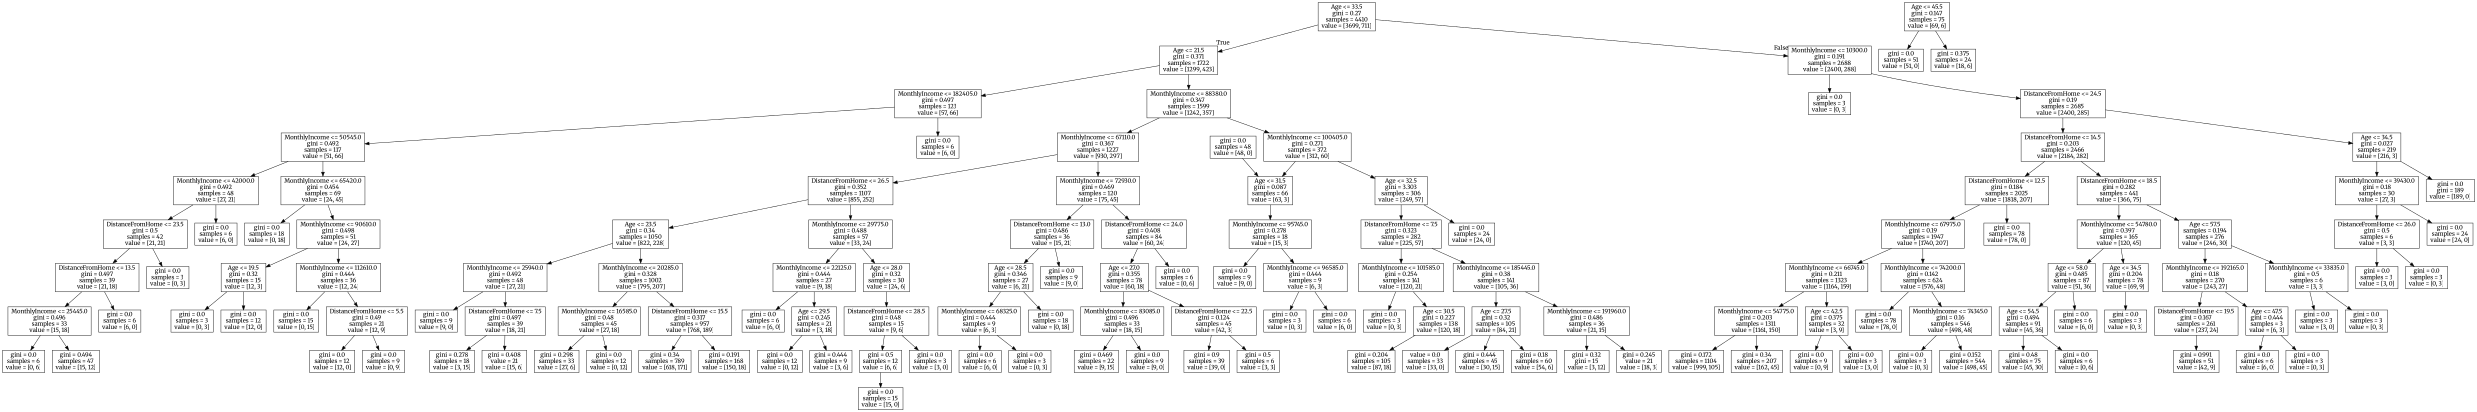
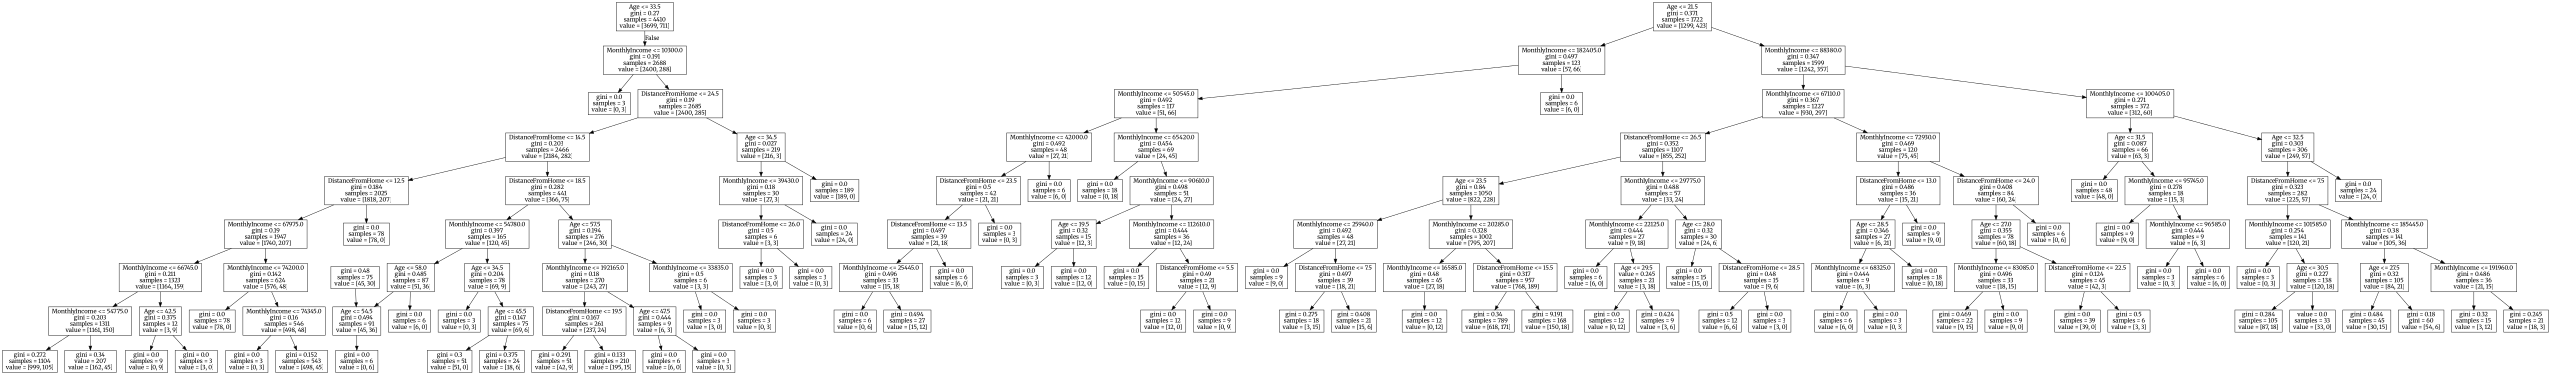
(1270, 38) -> none
(1901, 60) -> (450, 361)
(1249, 166) -> (2112, 169)
(1401, 191) -> (2288, 147)
(2450, 191) -> (835, 191)
(641, 234) -> (1471, 191)
(2205, 234) -> (585, 234)
none -> (498, 297)
(814, 321) -> (1637, 278)
(1827, 321) -> (160, 321)
(2267, 321) -> (655, 321)
(2023, 341) -> (356, 296)
(1460, 342) -> (2312, 299)
(76, 361) -> (907, 321)
(452, 361) -> (1302, 321)
(504, 361) -> (1354, 321)
(557, 361) -> none
none -> (610, 361)
(724, 361) -> (1547, 321)
(831, 361) -> (1658, 321)
(1207, 361) -> (2078, 321)
(1371, 361) -> (2259, 321)
(1480, 361) -> (2367, 321)
(1534, 361) -> (2421, 321)
(1587, 361) -> (2474, 321)
(1639, 361) -> (2526, 321)
(1696, 361) -> (30, 361)
(1757, 361) -> (91, 361)
(1965, 361) -> (302, 361)
(2196, 361) -> (555, 361)
(881, 378) -> (1694, 255)
